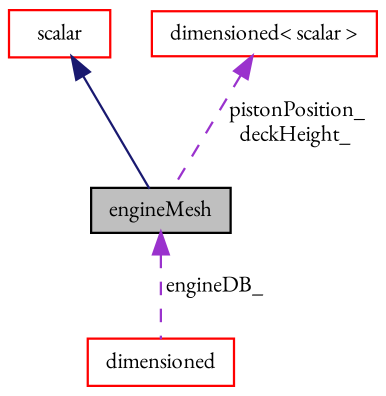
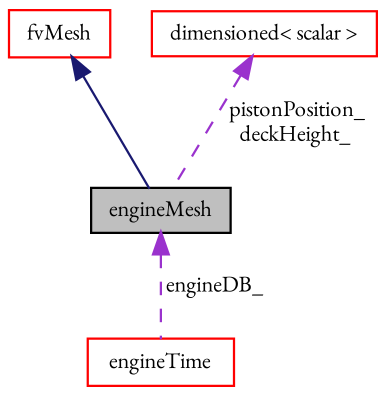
(60, 34) -> (60, 34)
(161, 362) -> (161, 362)
